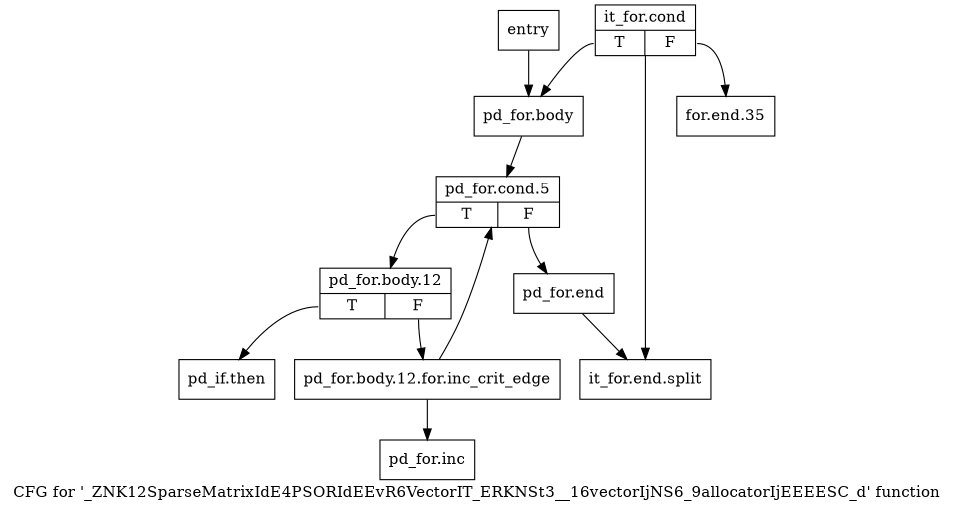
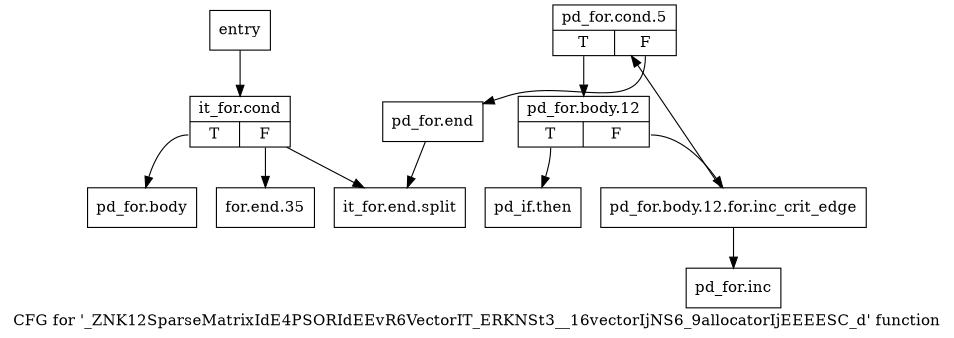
(529, 68) -> (240, 68)
(516, 151) -> none
